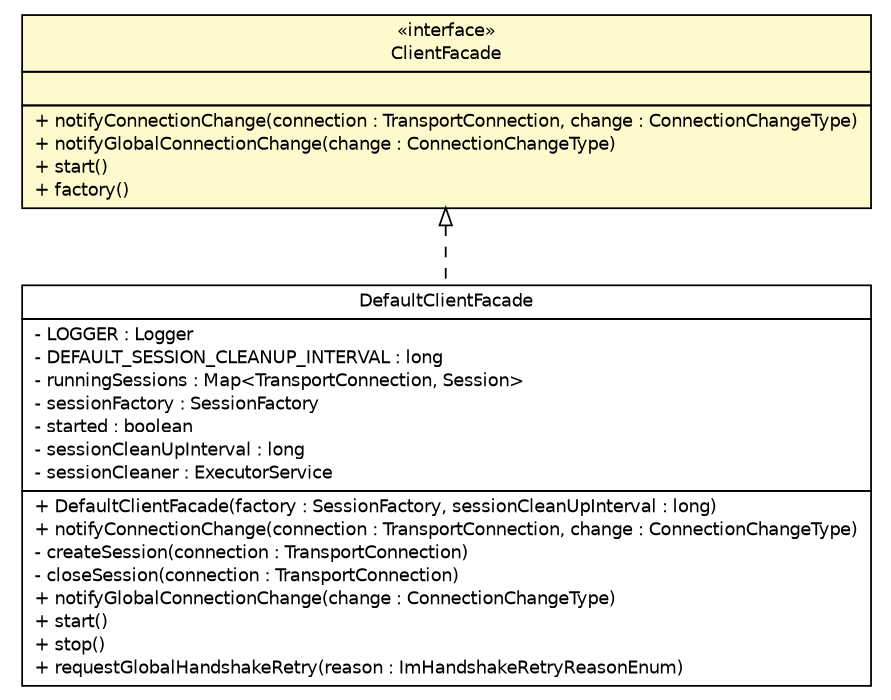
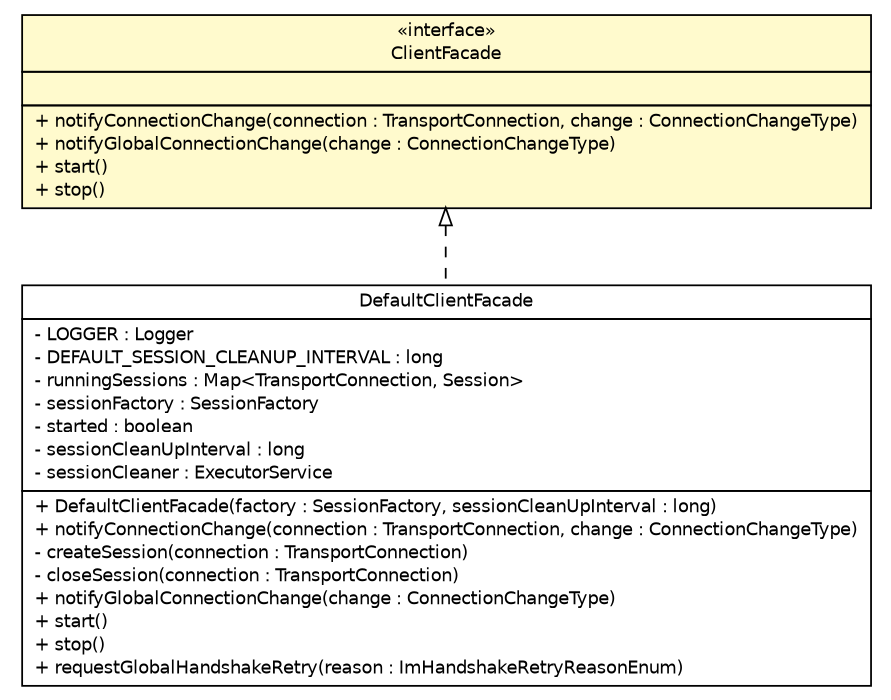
(82, 191) -> (70, 191)
